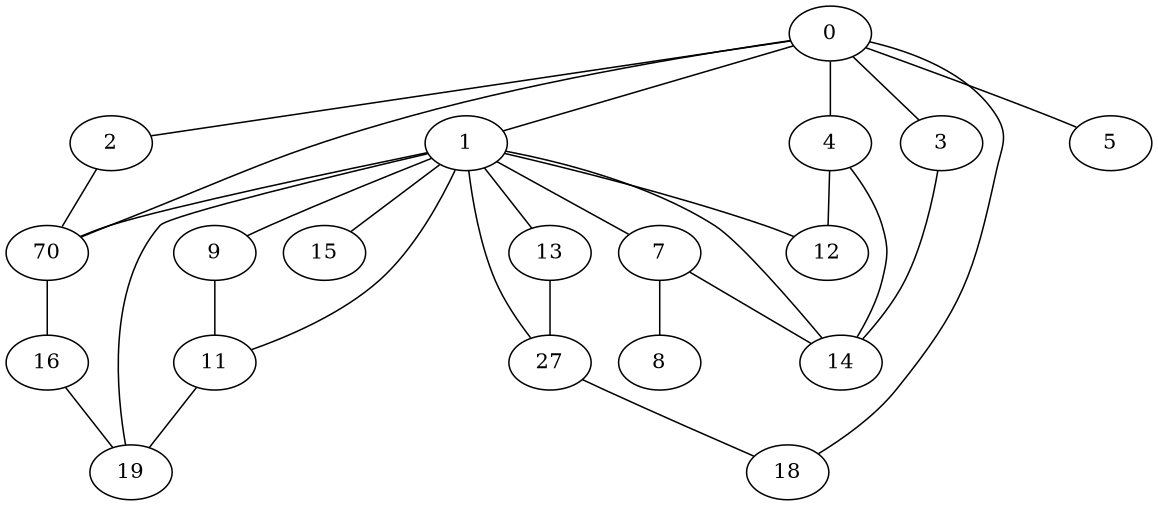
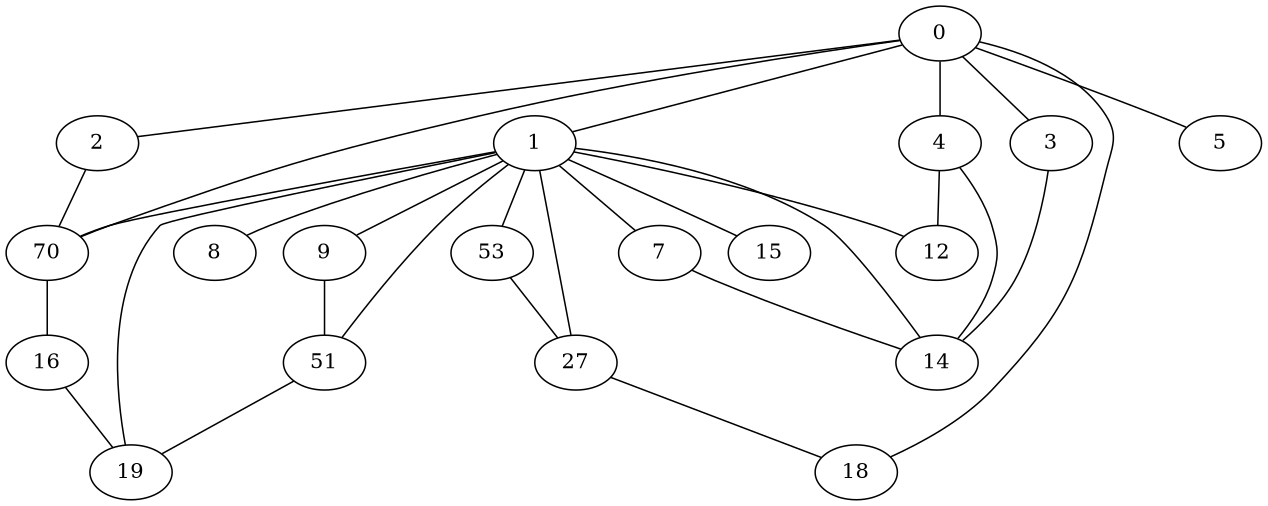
(550, 253) -> (492, 253)
(660, 308) -> (371, 191)
(215, 363) -> (325, 363)
